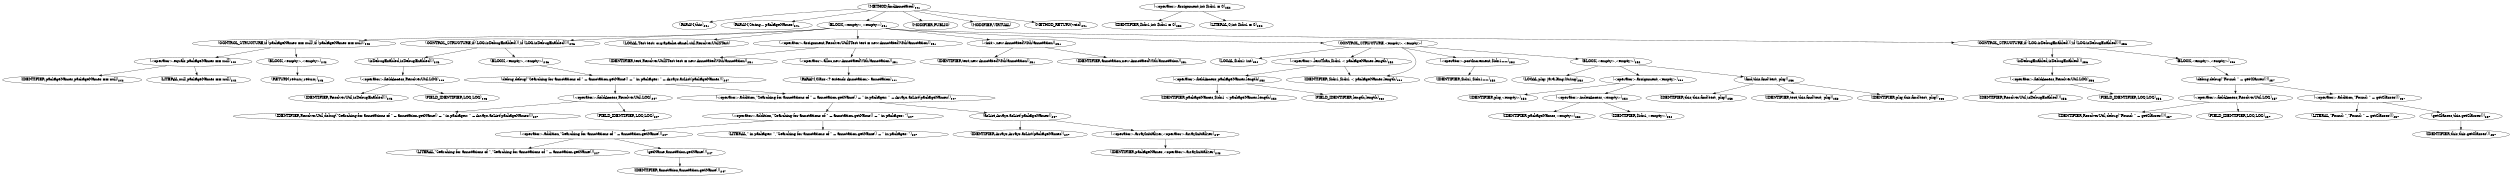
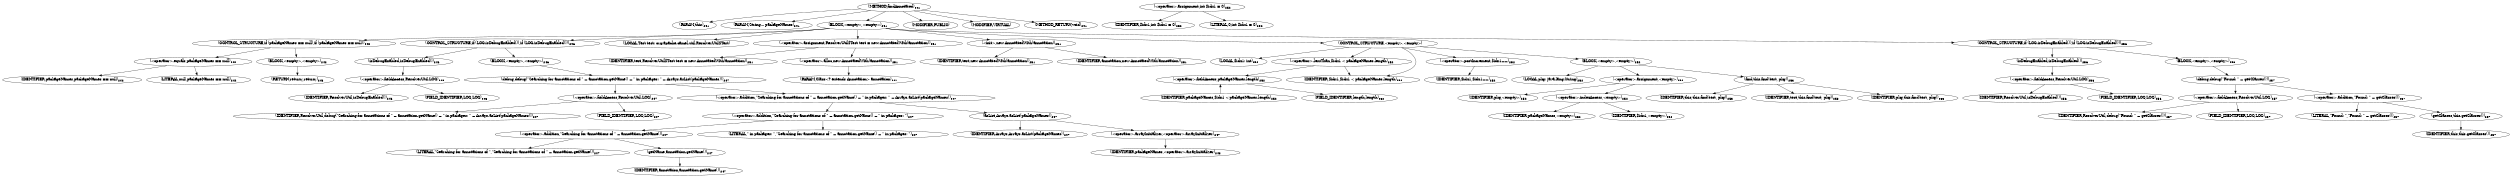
(1217, 88) -> (1220, 90)
